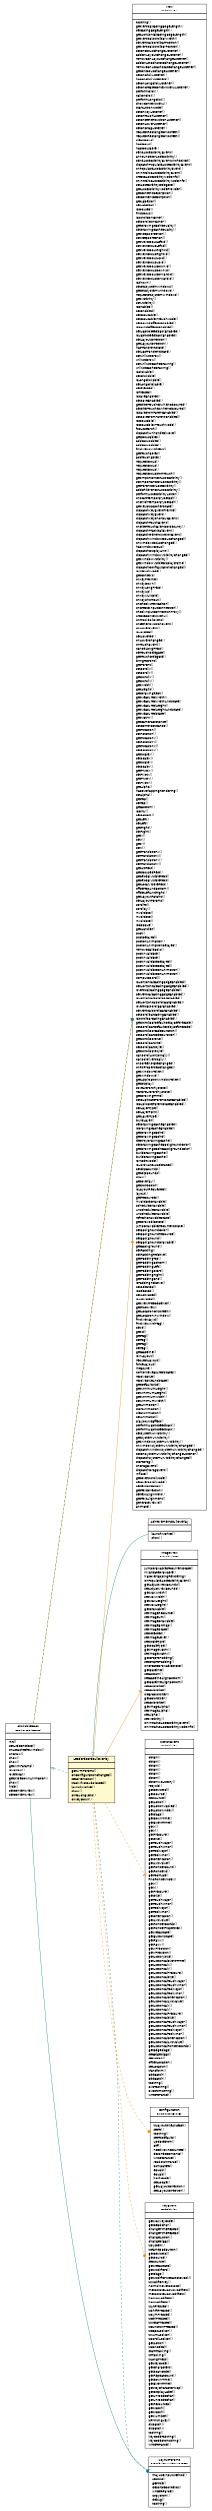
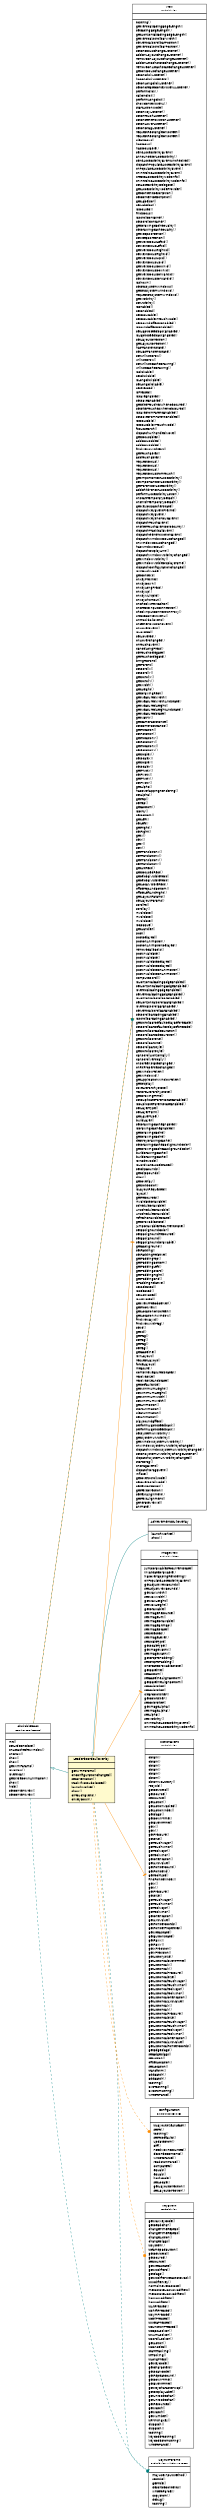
(61, 1771) -> (61, 1771)
(125, 1838) -> (125, 1838)
(59, 2142) -> (59, 2142)
